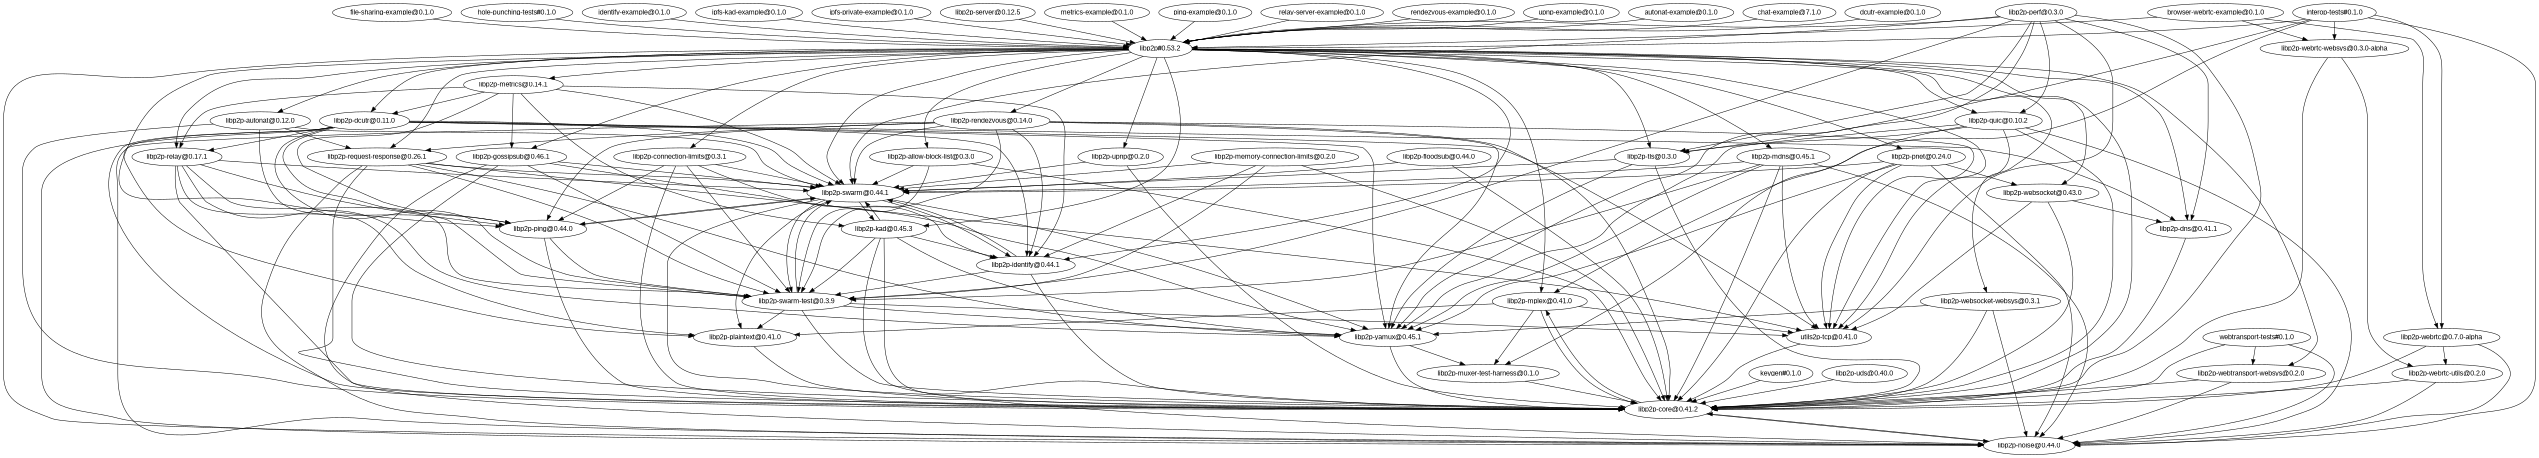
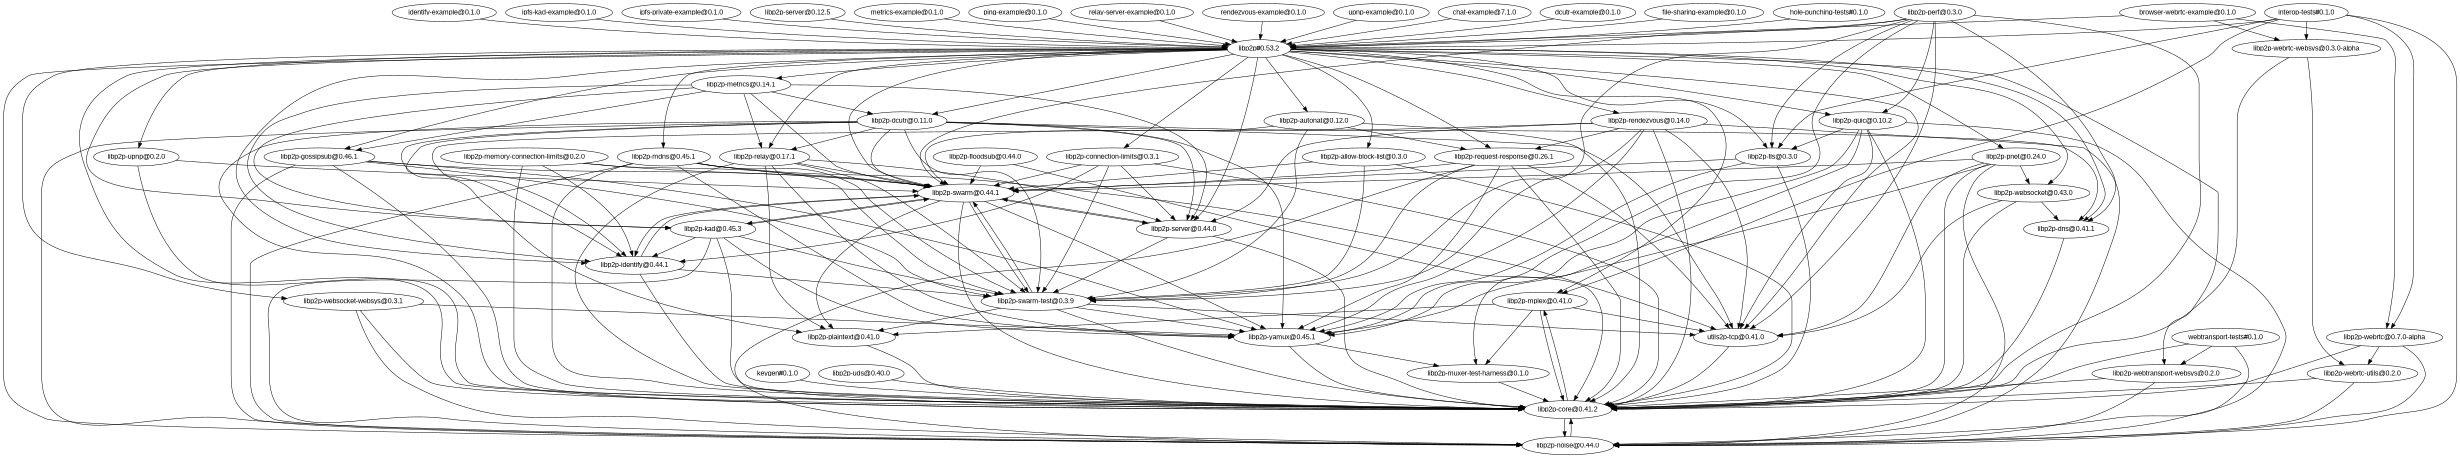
(1681, 13) -> none
(884, 138) -> none
(543, 229) -> (1184, 229)
